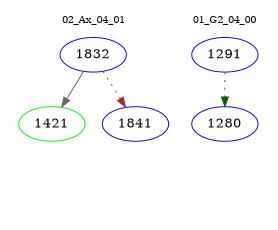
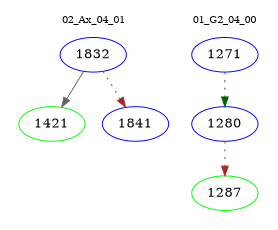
(225, 55) -> (225, 55)
none -> (225, 193)
